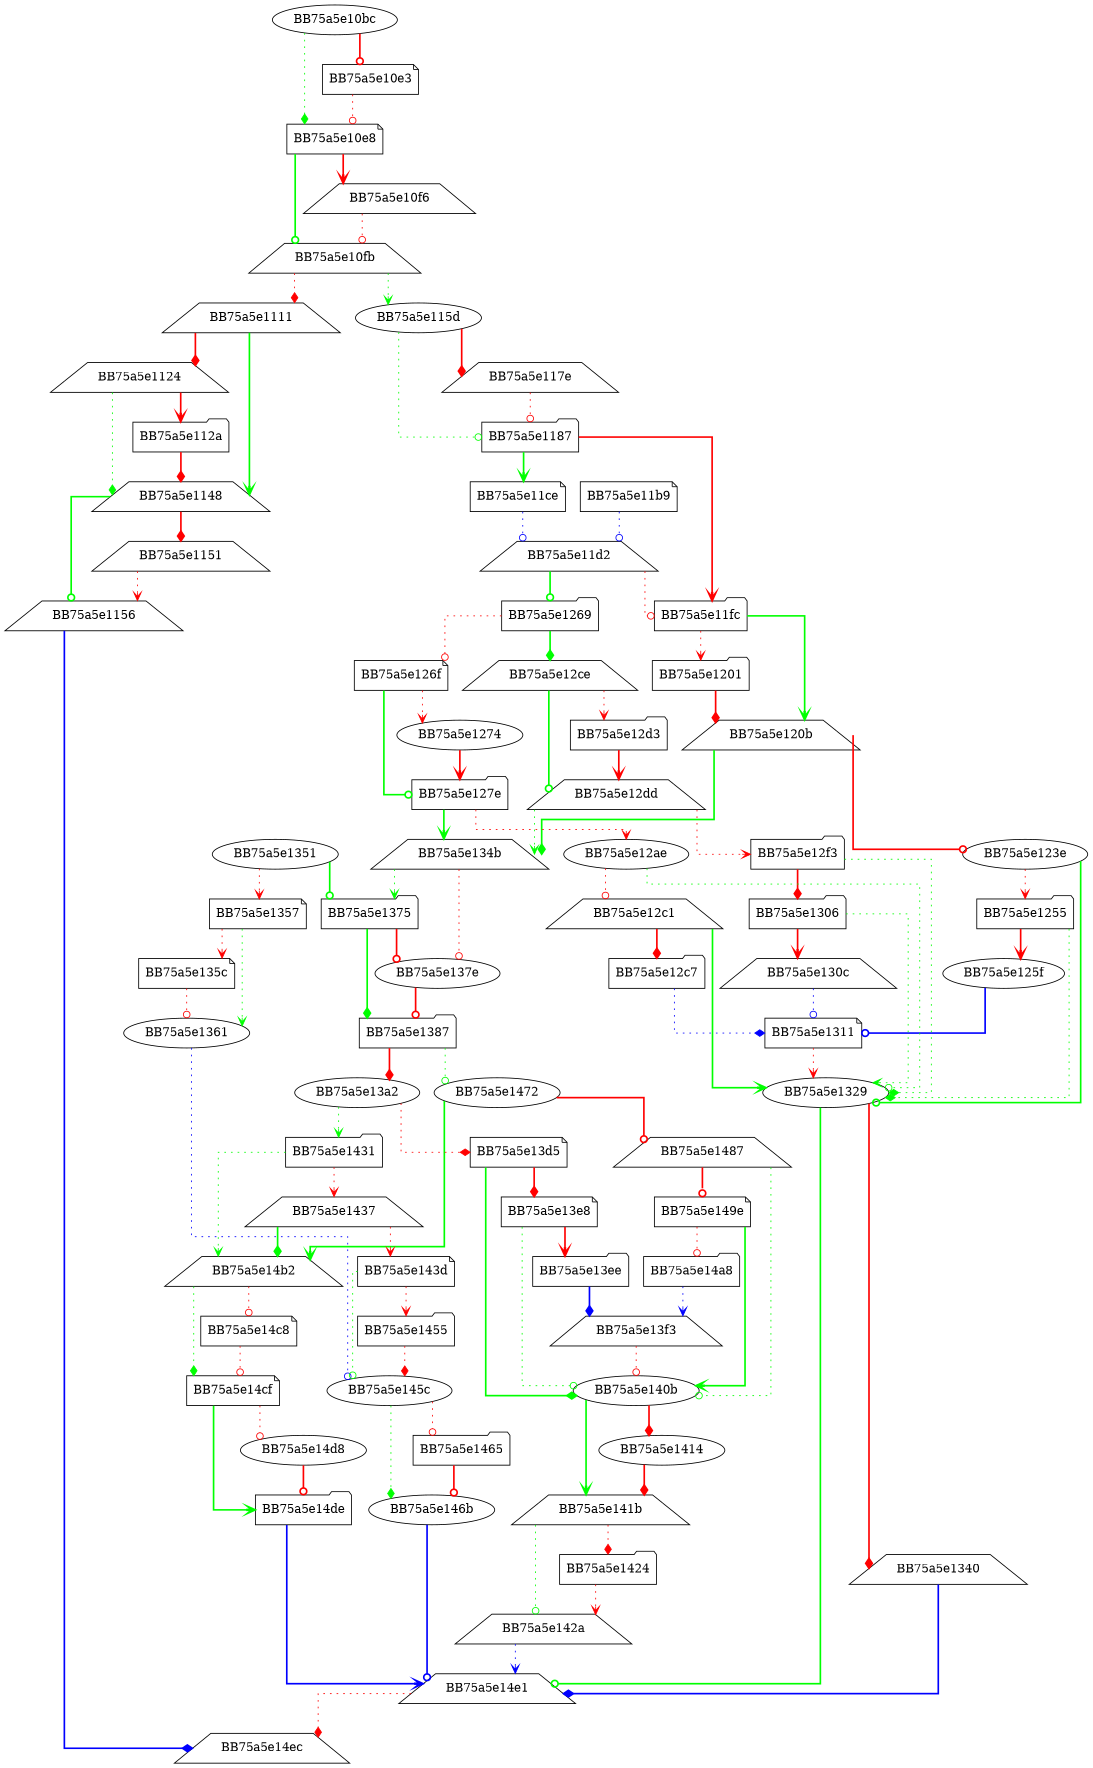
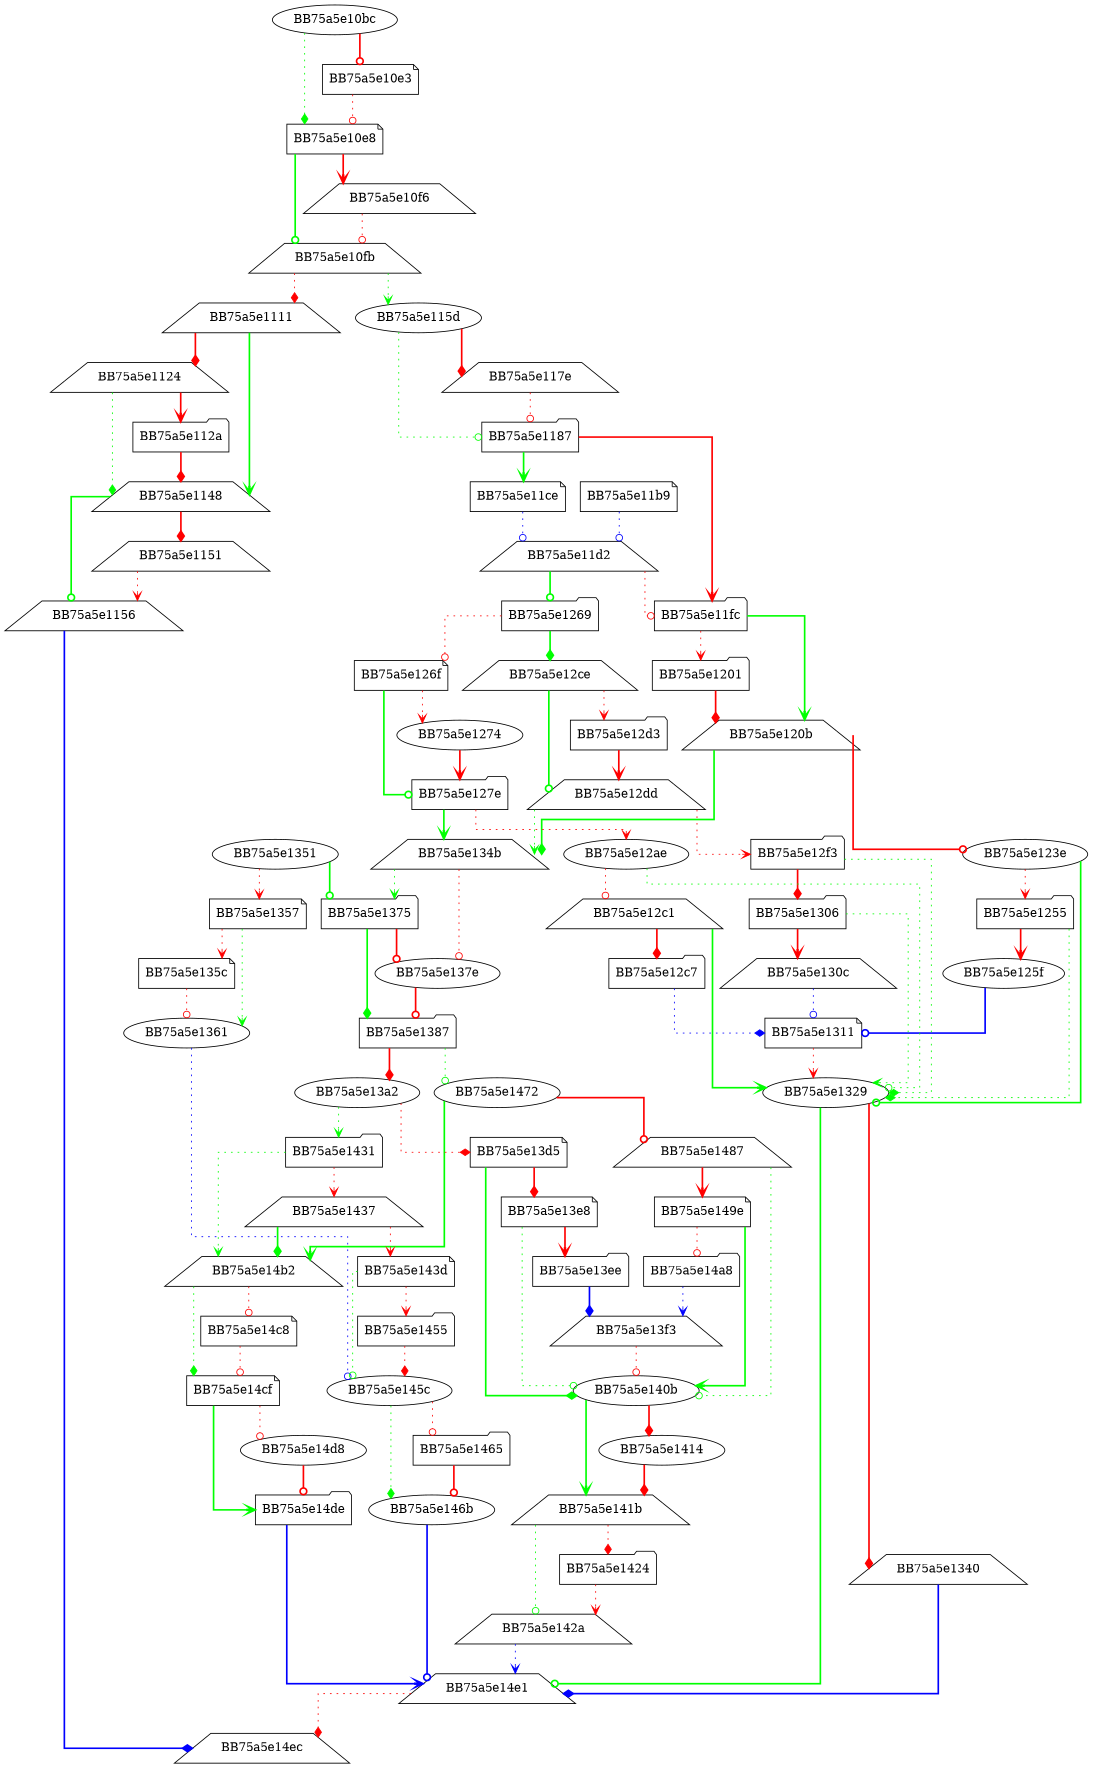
(702, 1178) -> (702, 1178)
